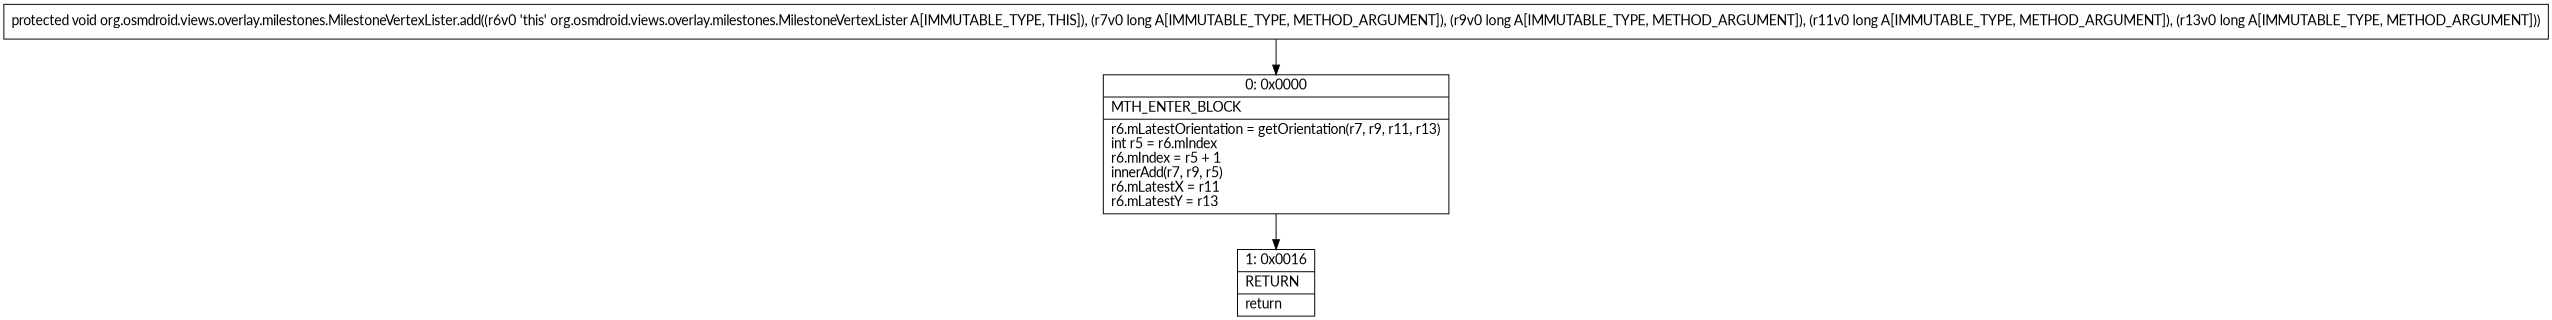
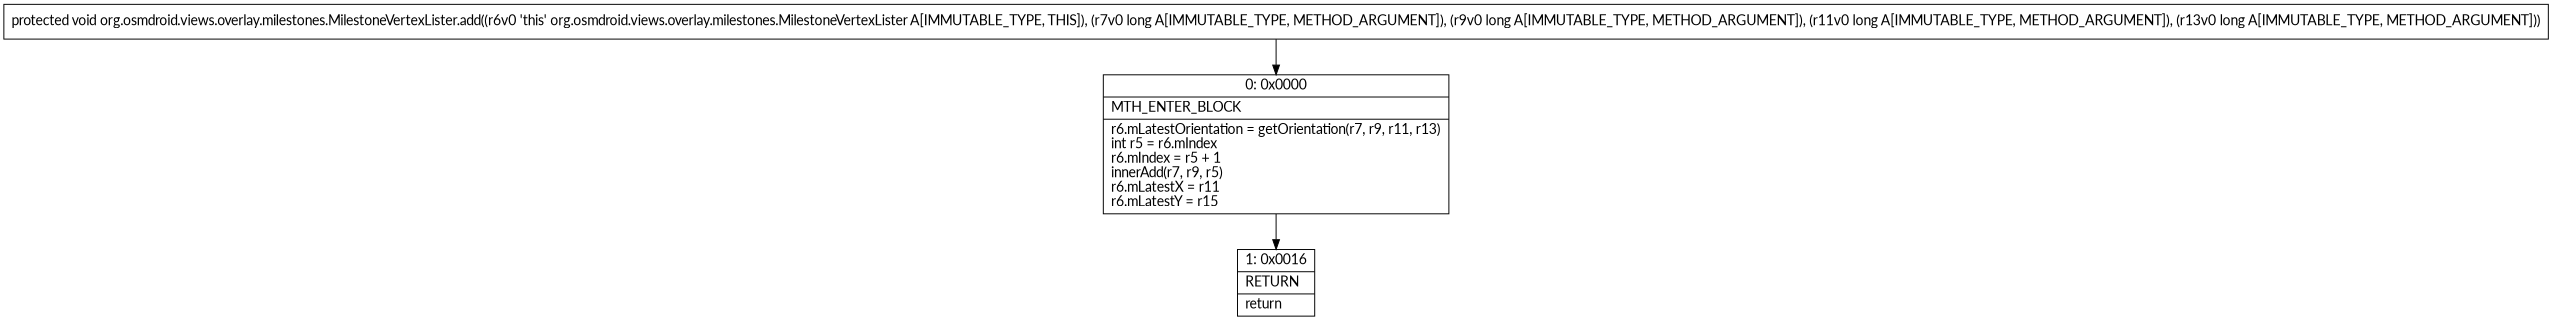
(1165, 202) -> (1165, 202)
